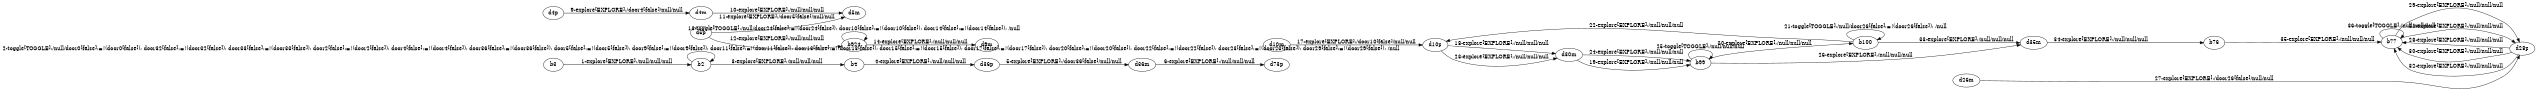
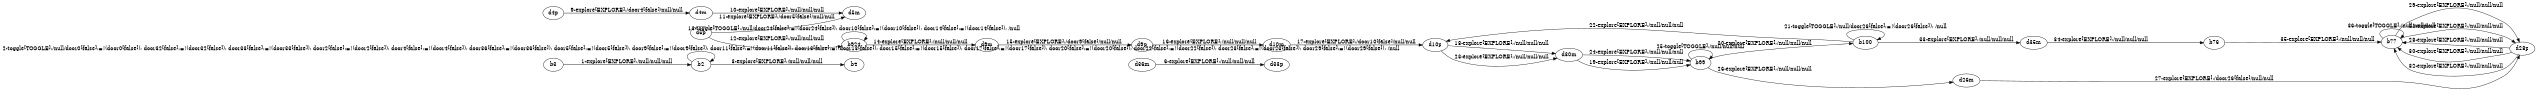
none -> (1142, 45)
(1864, 61) -> (1828, 87)
(987, 65) -> none
(1277, 65) -> (1277, 65)
